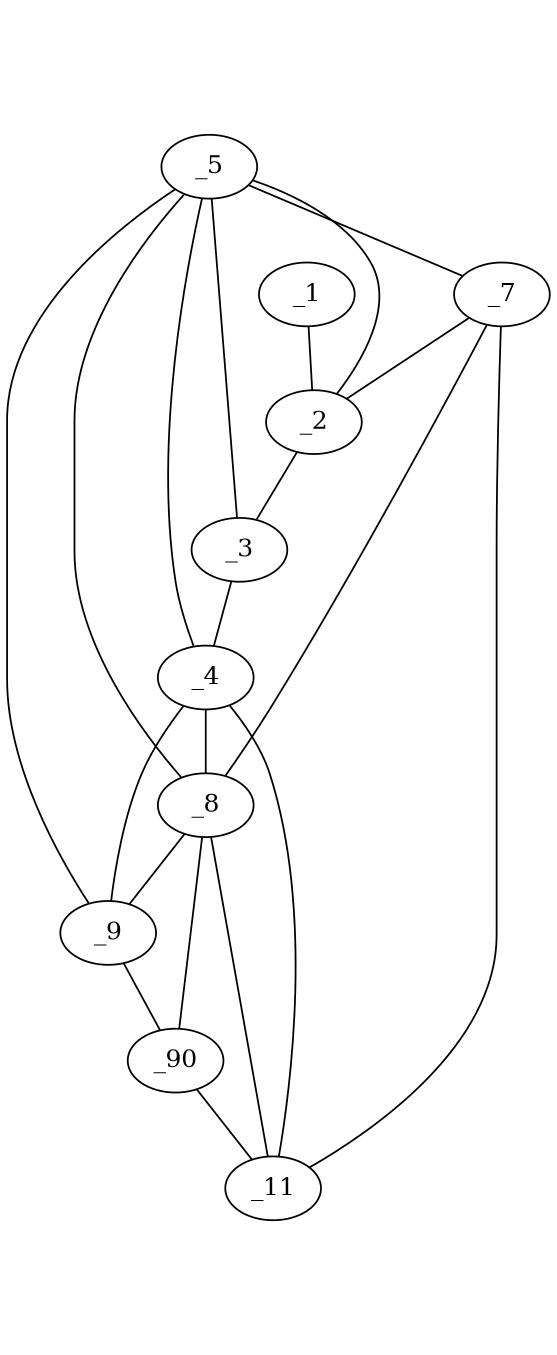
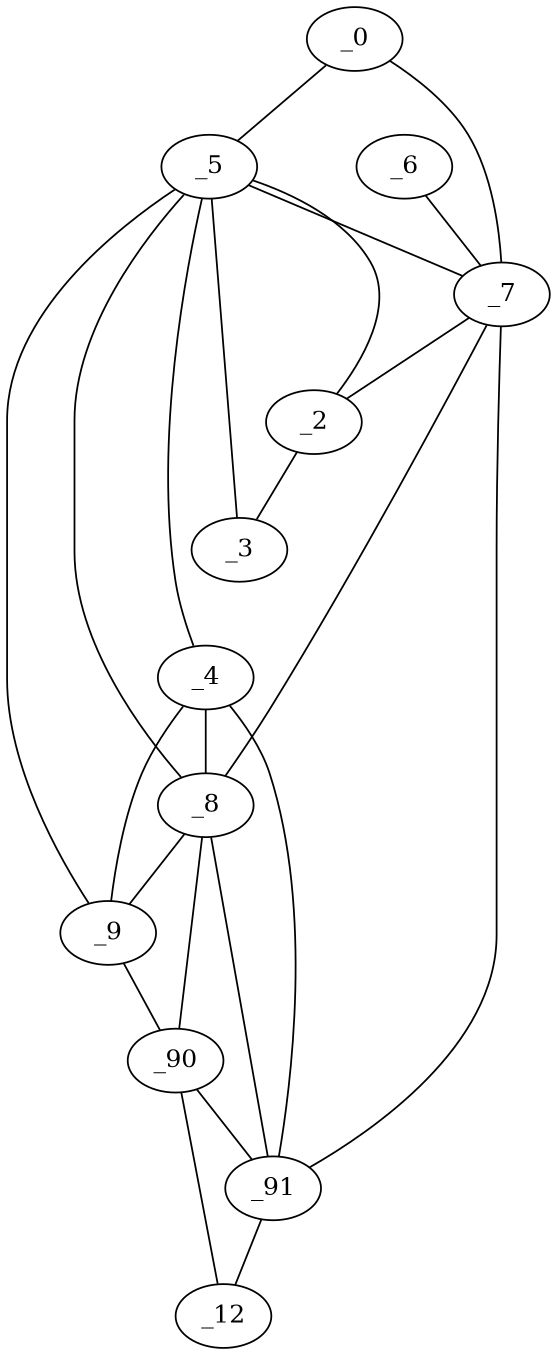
none -> (355, 39)
none -> (404, 167)
(307, 294) -> none
(223, 614) -> none
(273, 1188) -> (273, 1188)
none -> (223, 1316)
